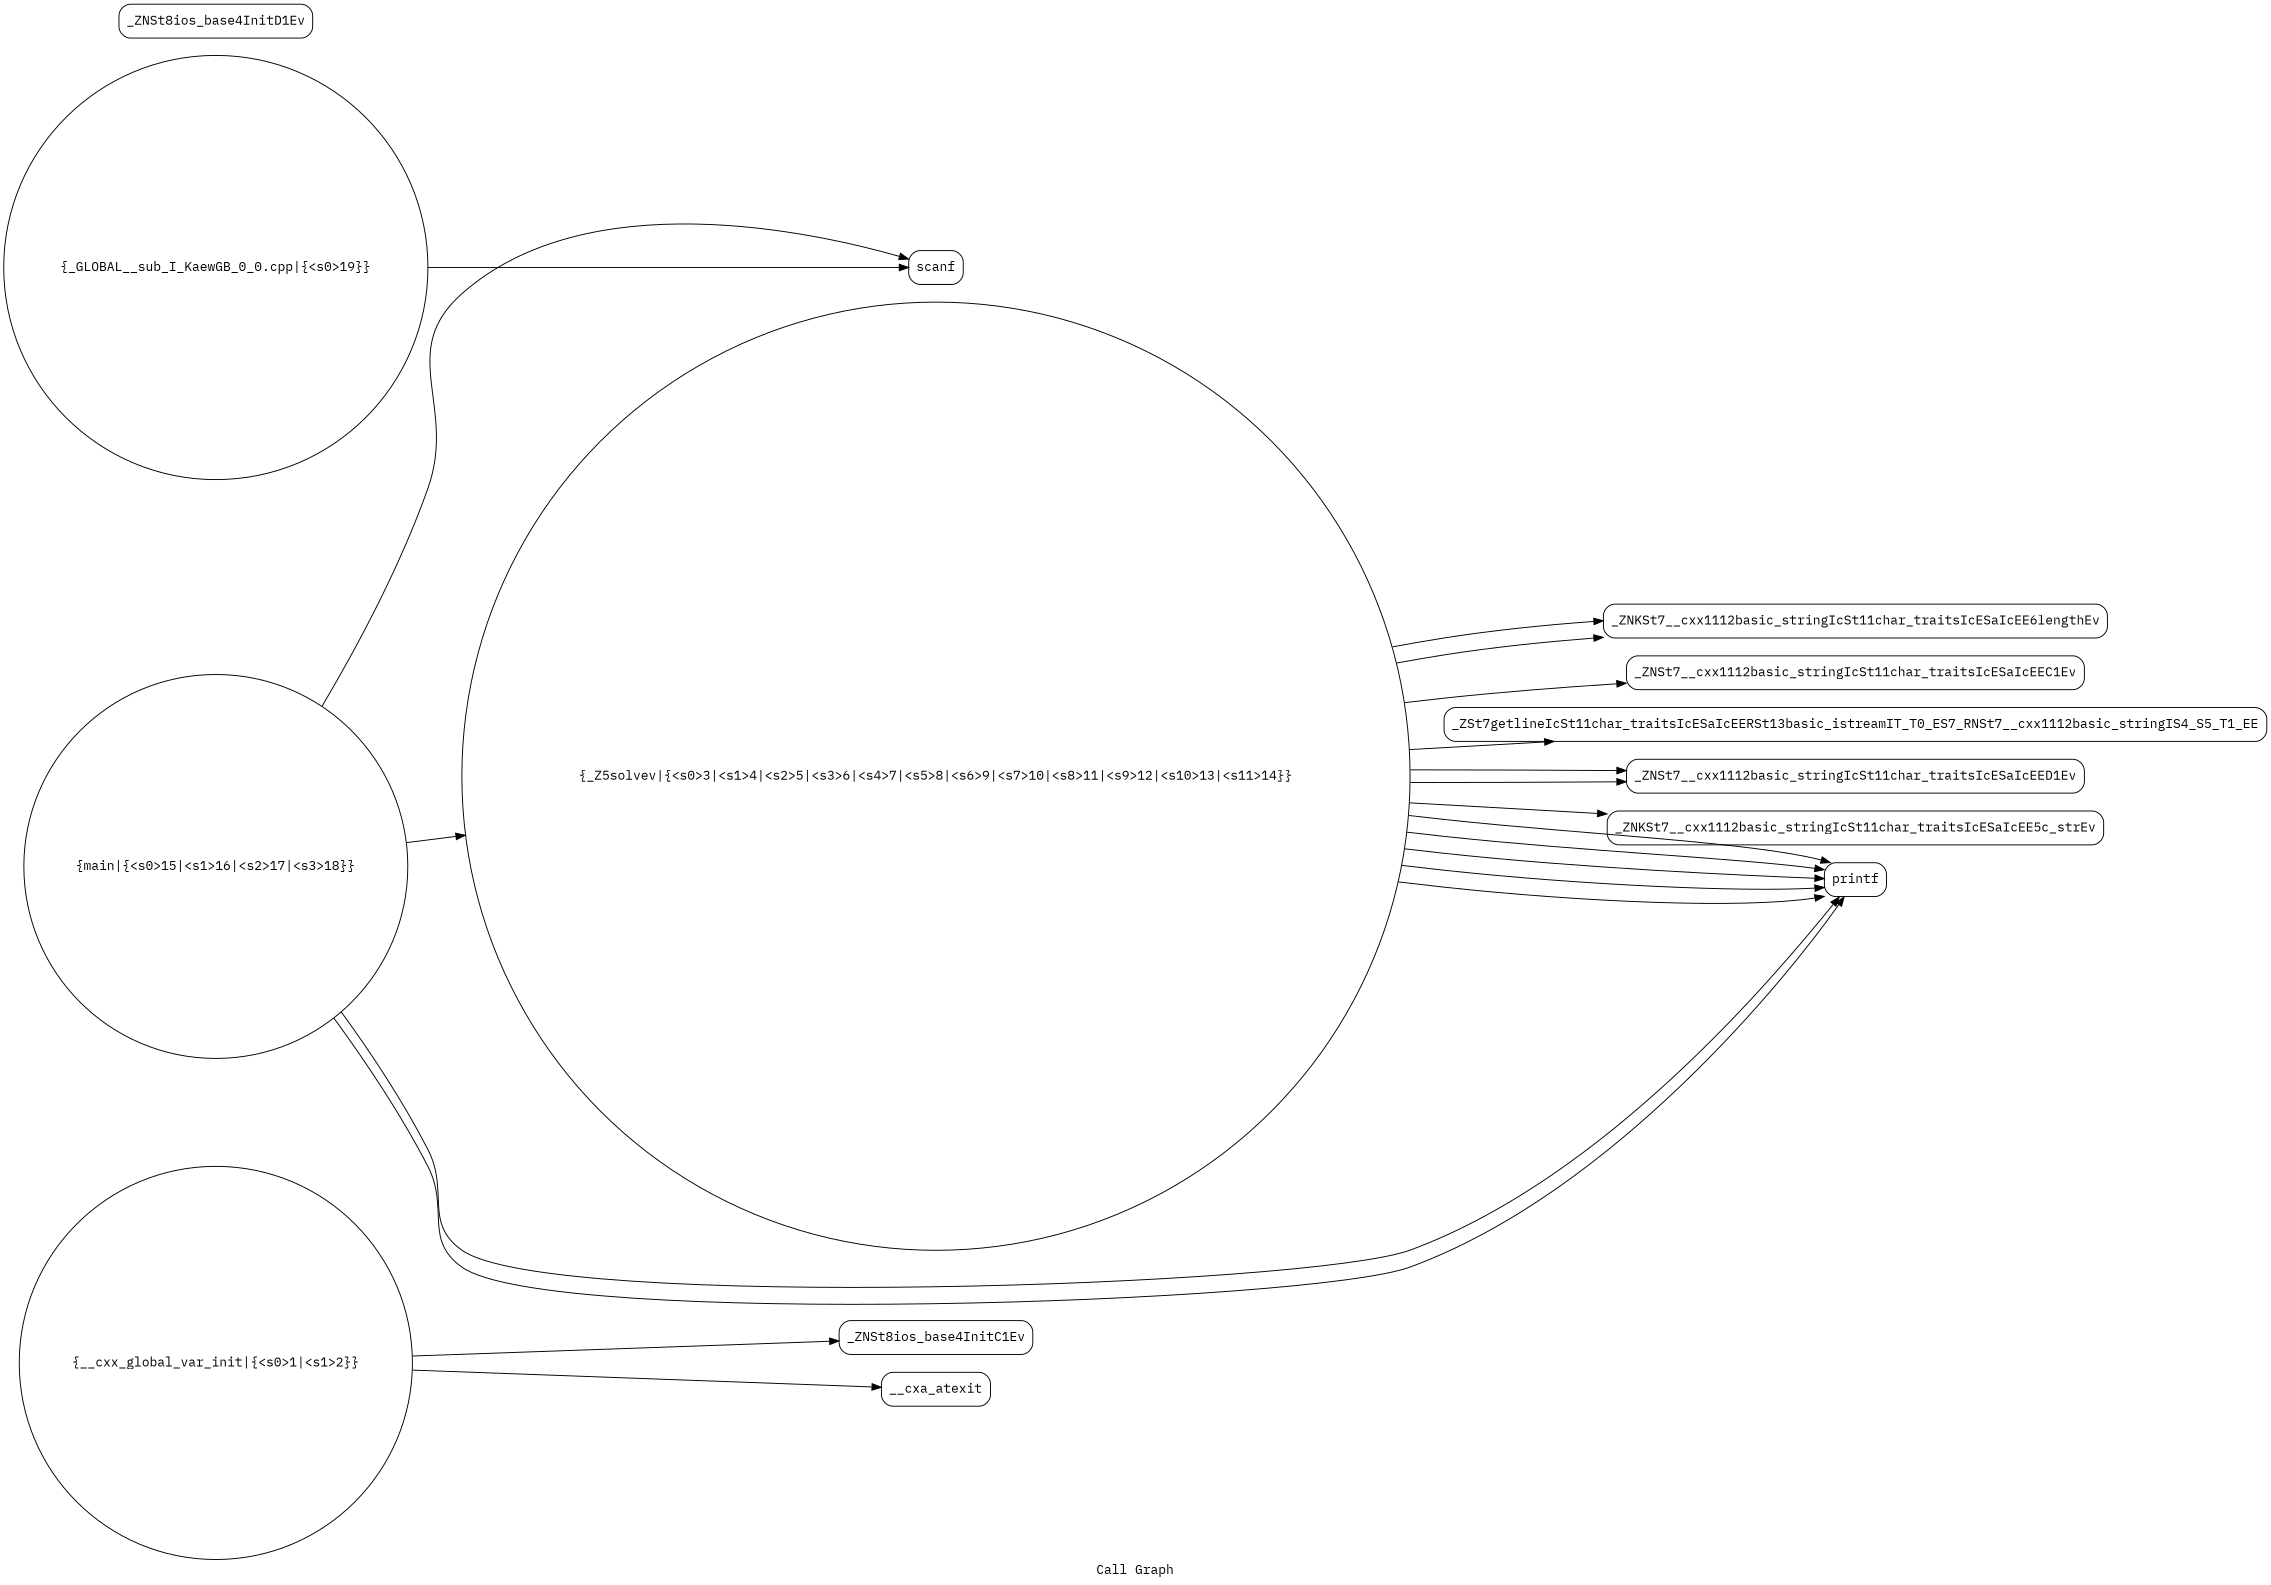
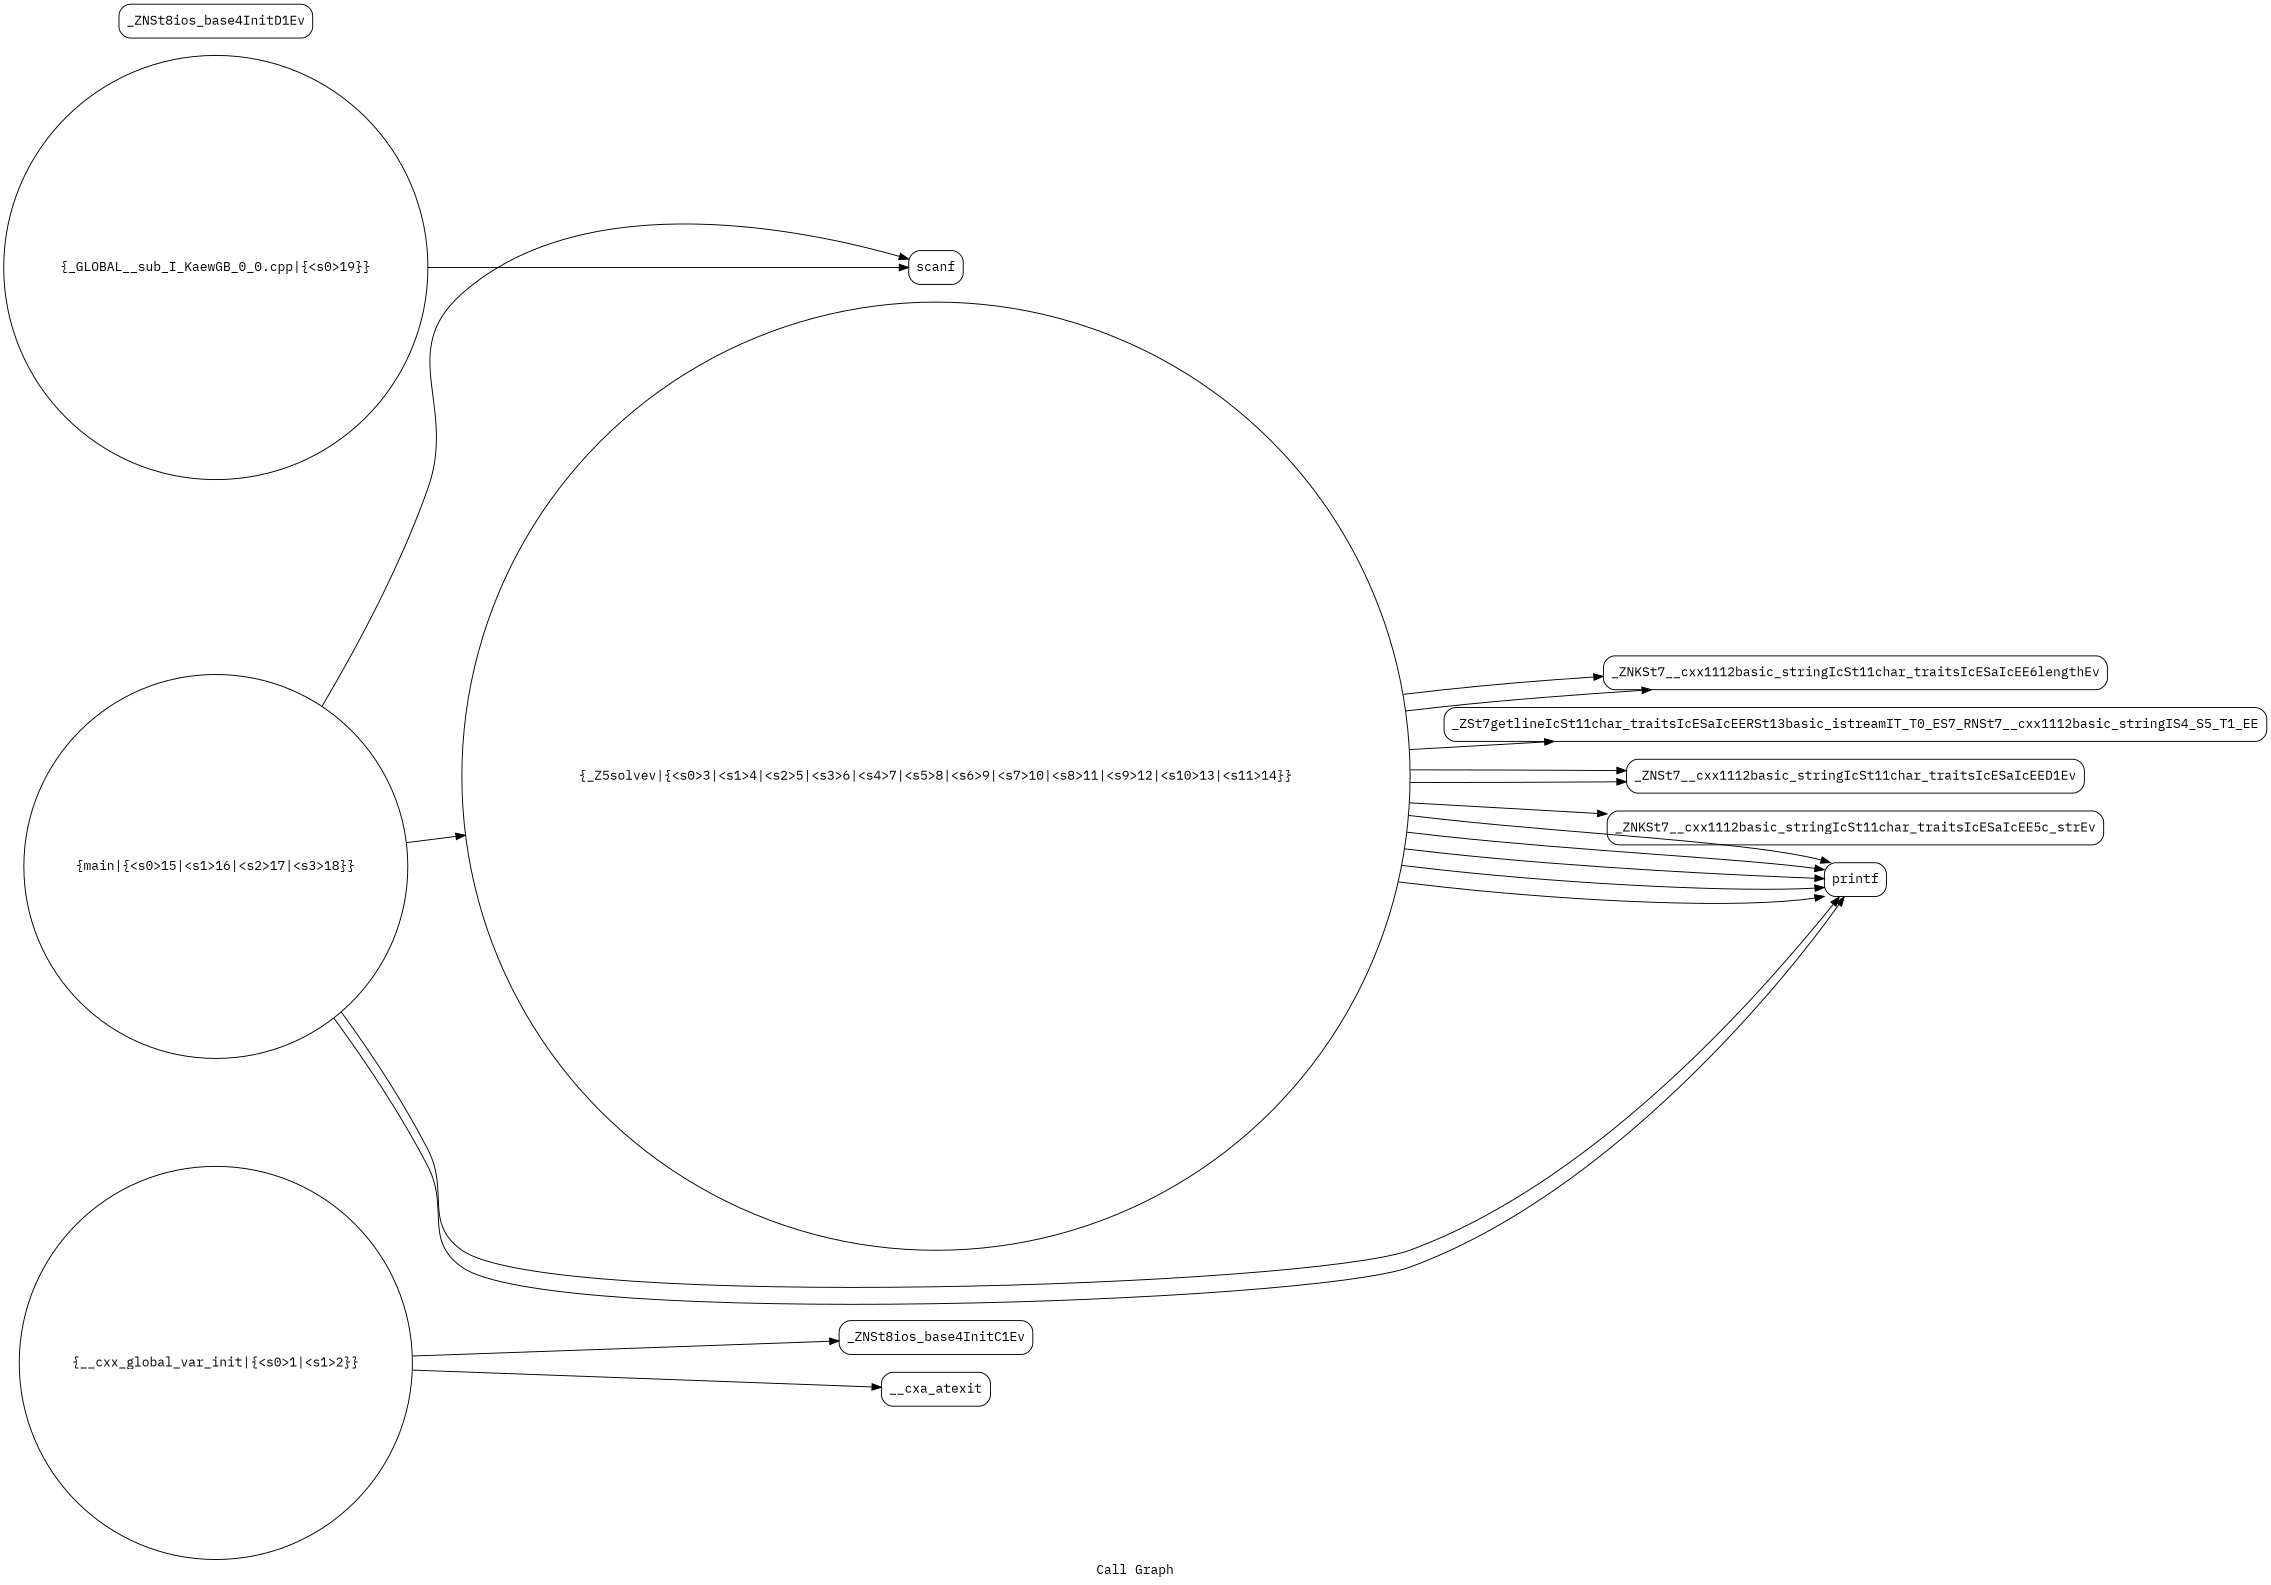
(1855, 673) -> none
